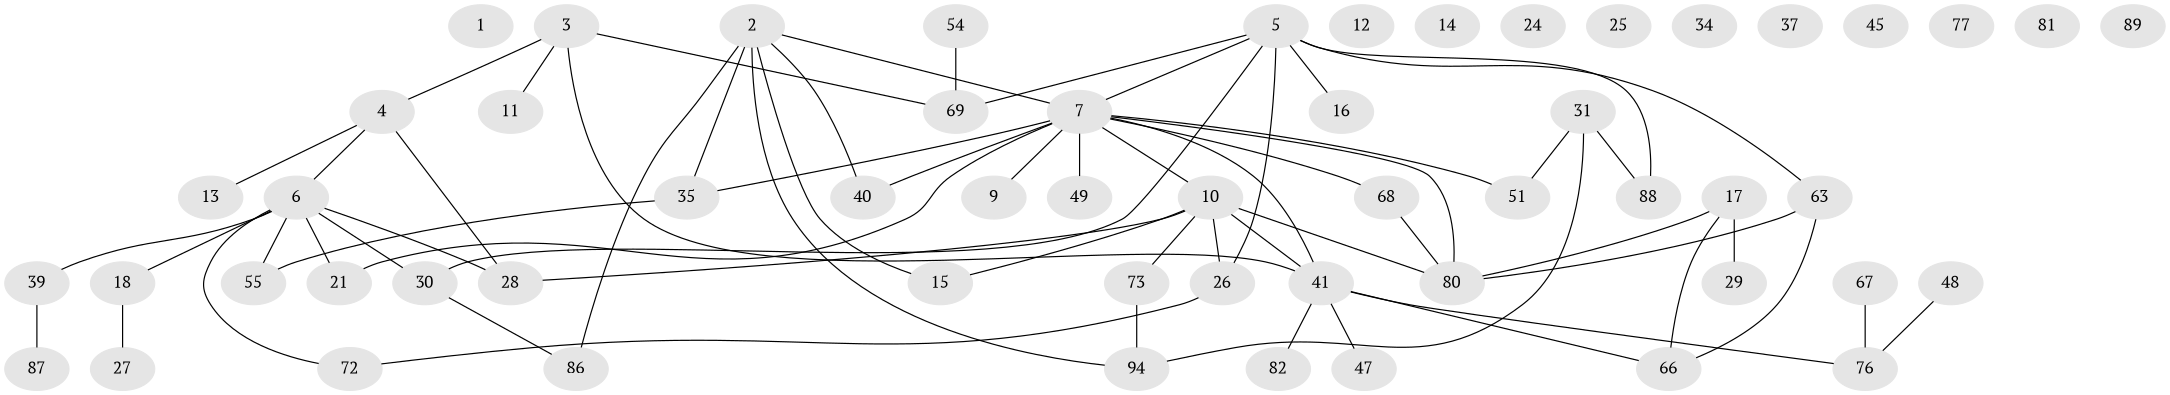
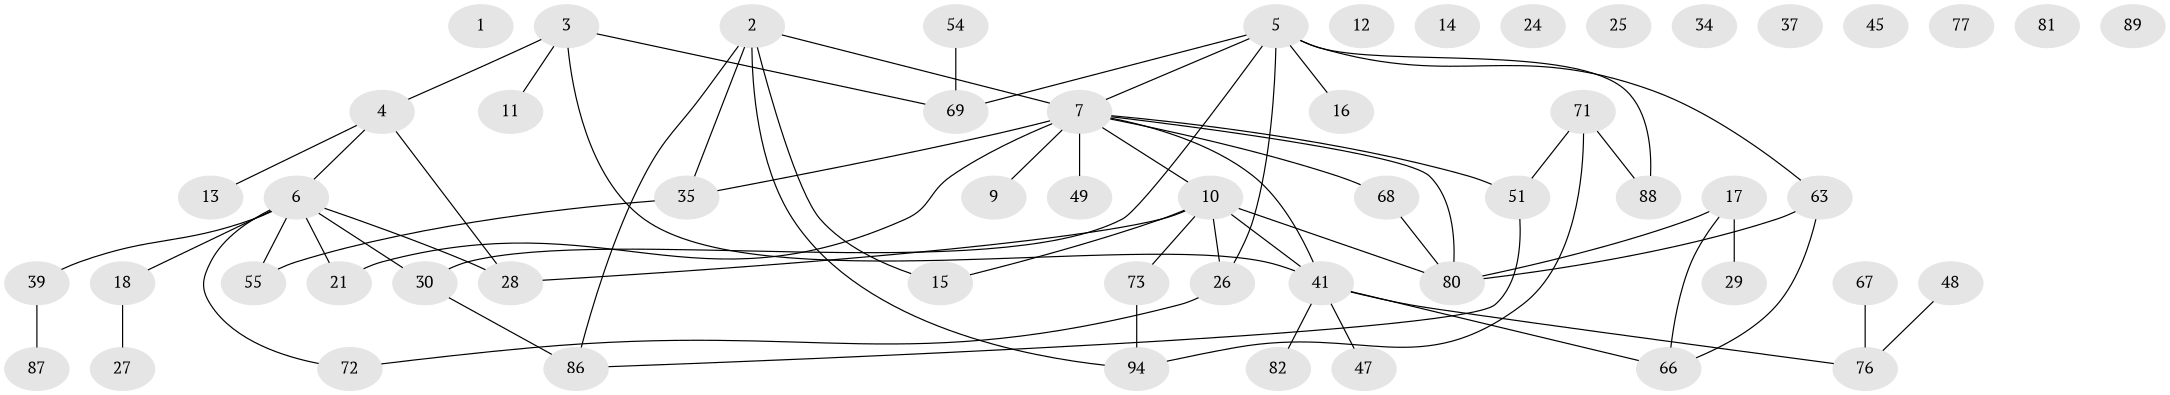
(1583, 112) -> (1583, 112)
(863, 198) -> none
none -> (1099, 345)
